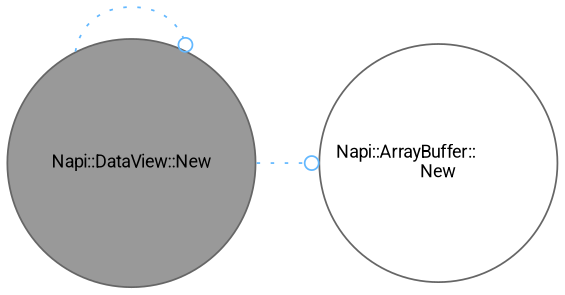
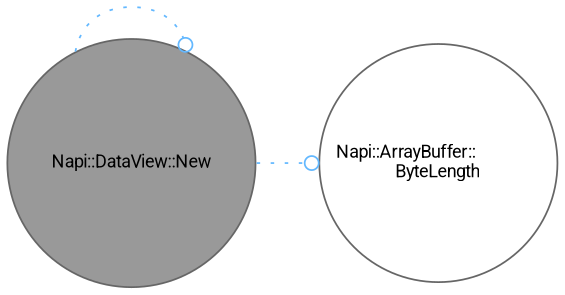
(438, 163) -> (438, 163)
